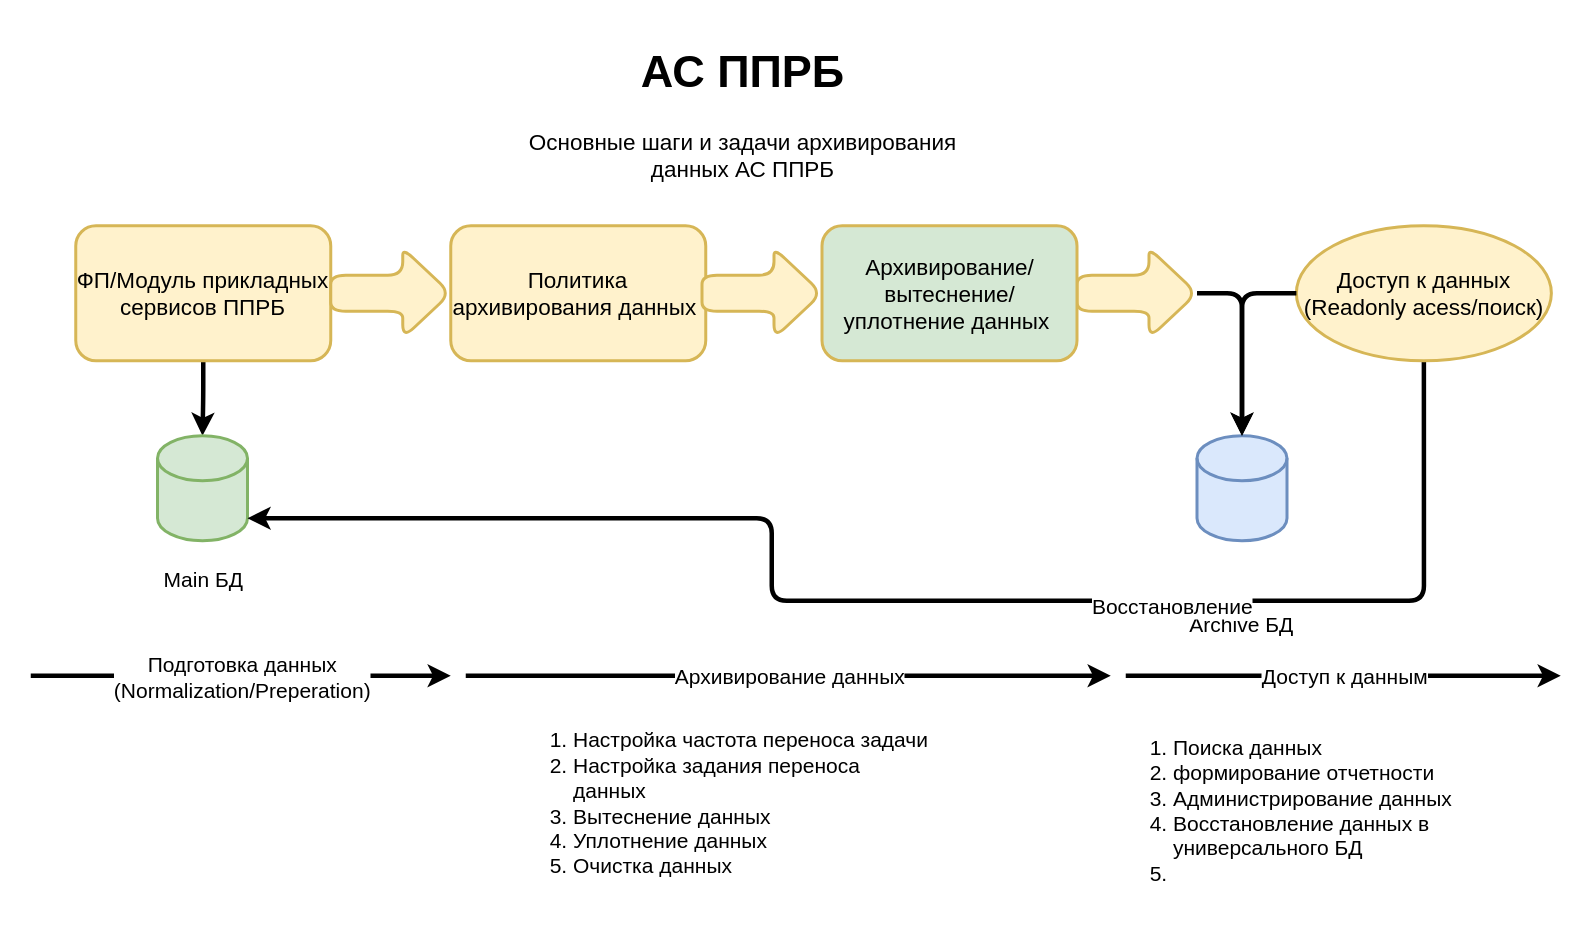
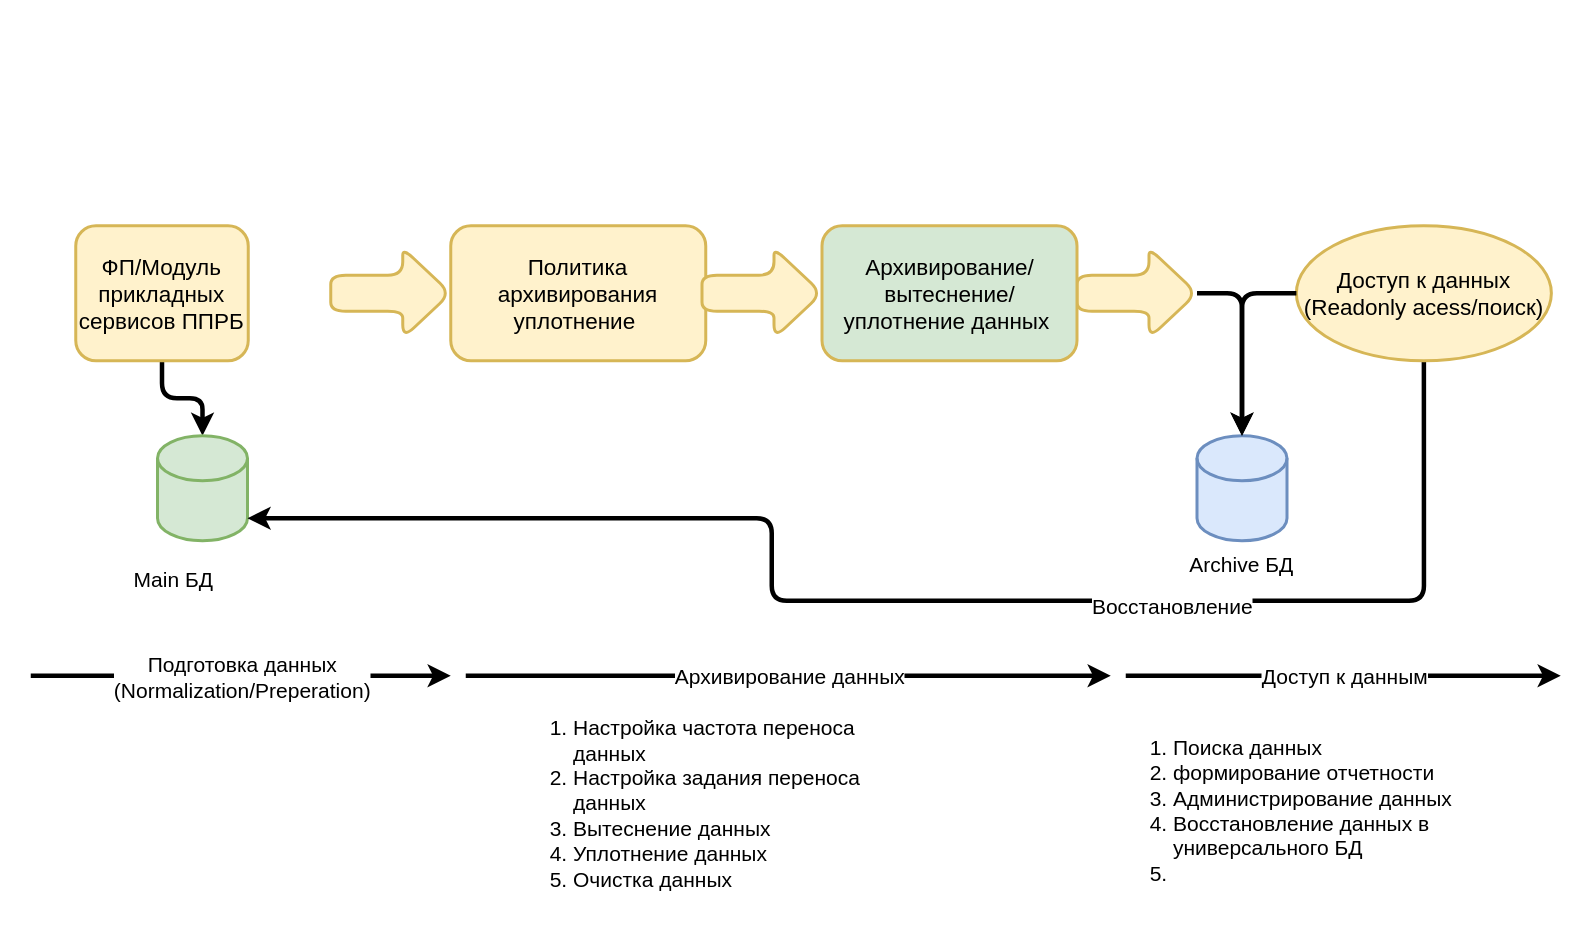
(743, 113) -> none
(203, 293) -> (162, 293)
(578, 293) -> (578, 293)
(203, 578) -> (173, 578)
(1242, 623) -> (1242, 563)
(673, 803) -> (673, 803)
